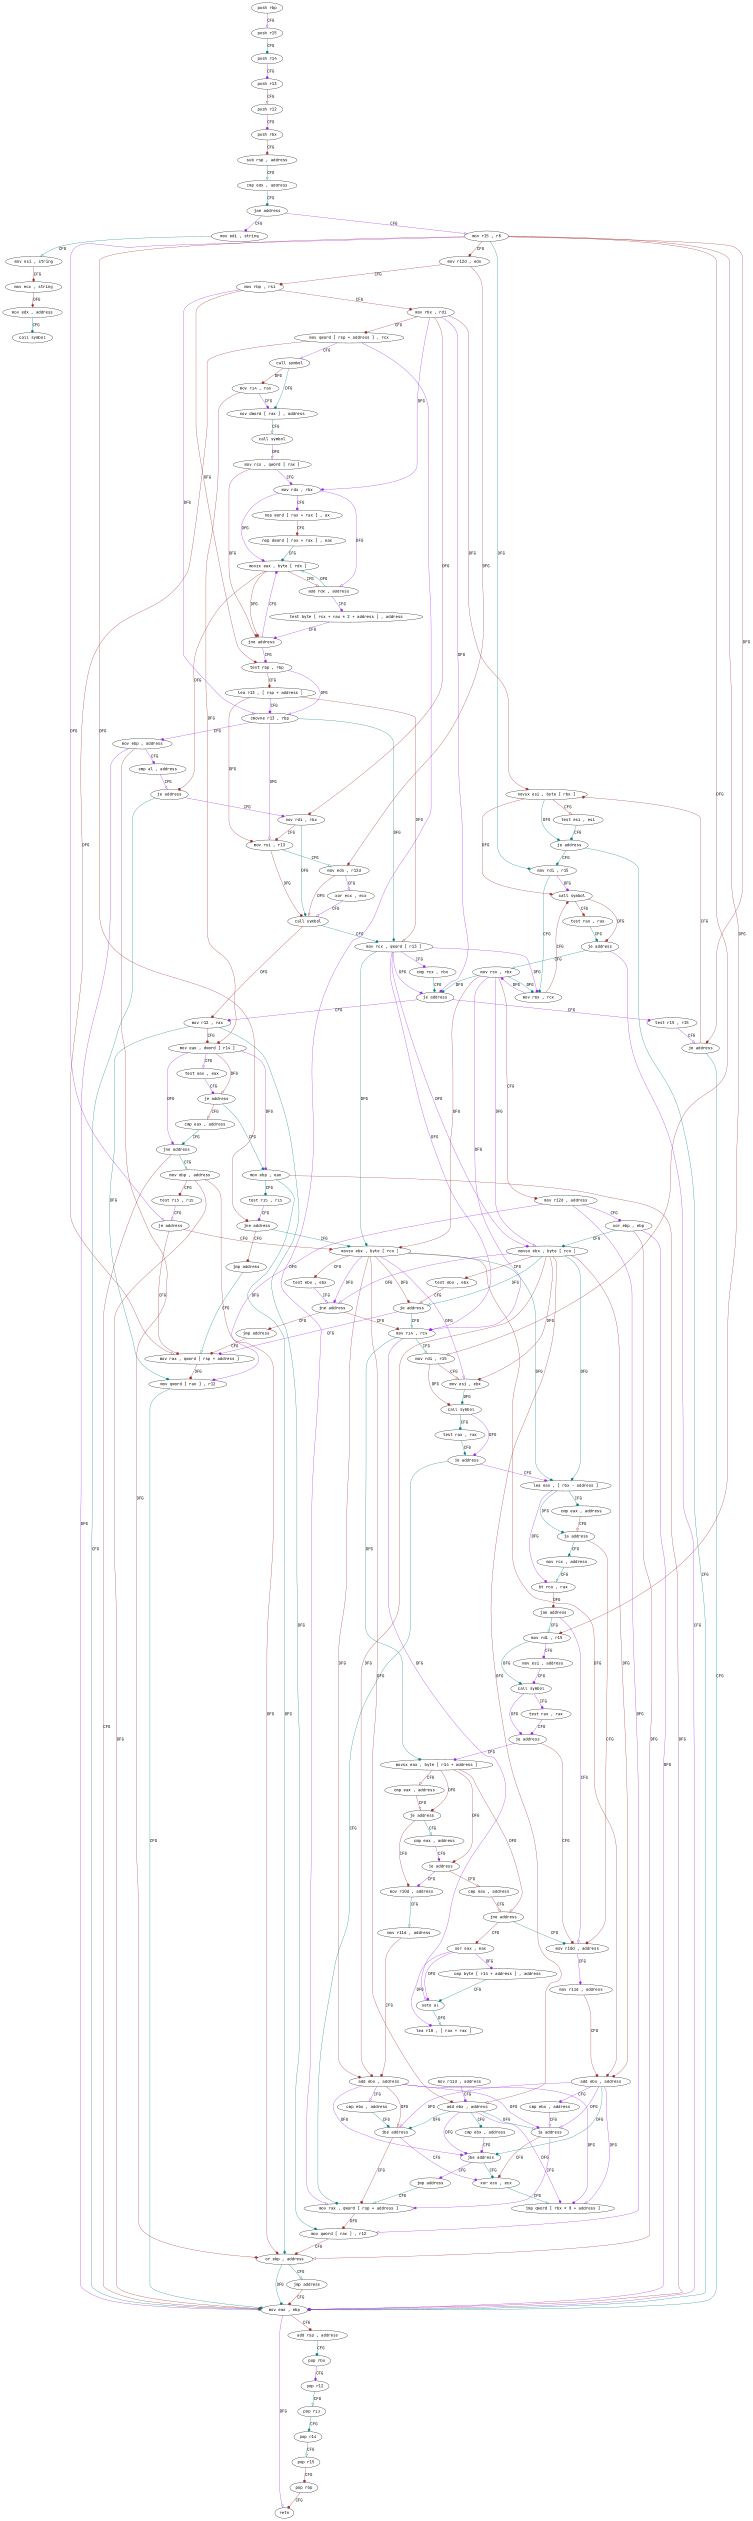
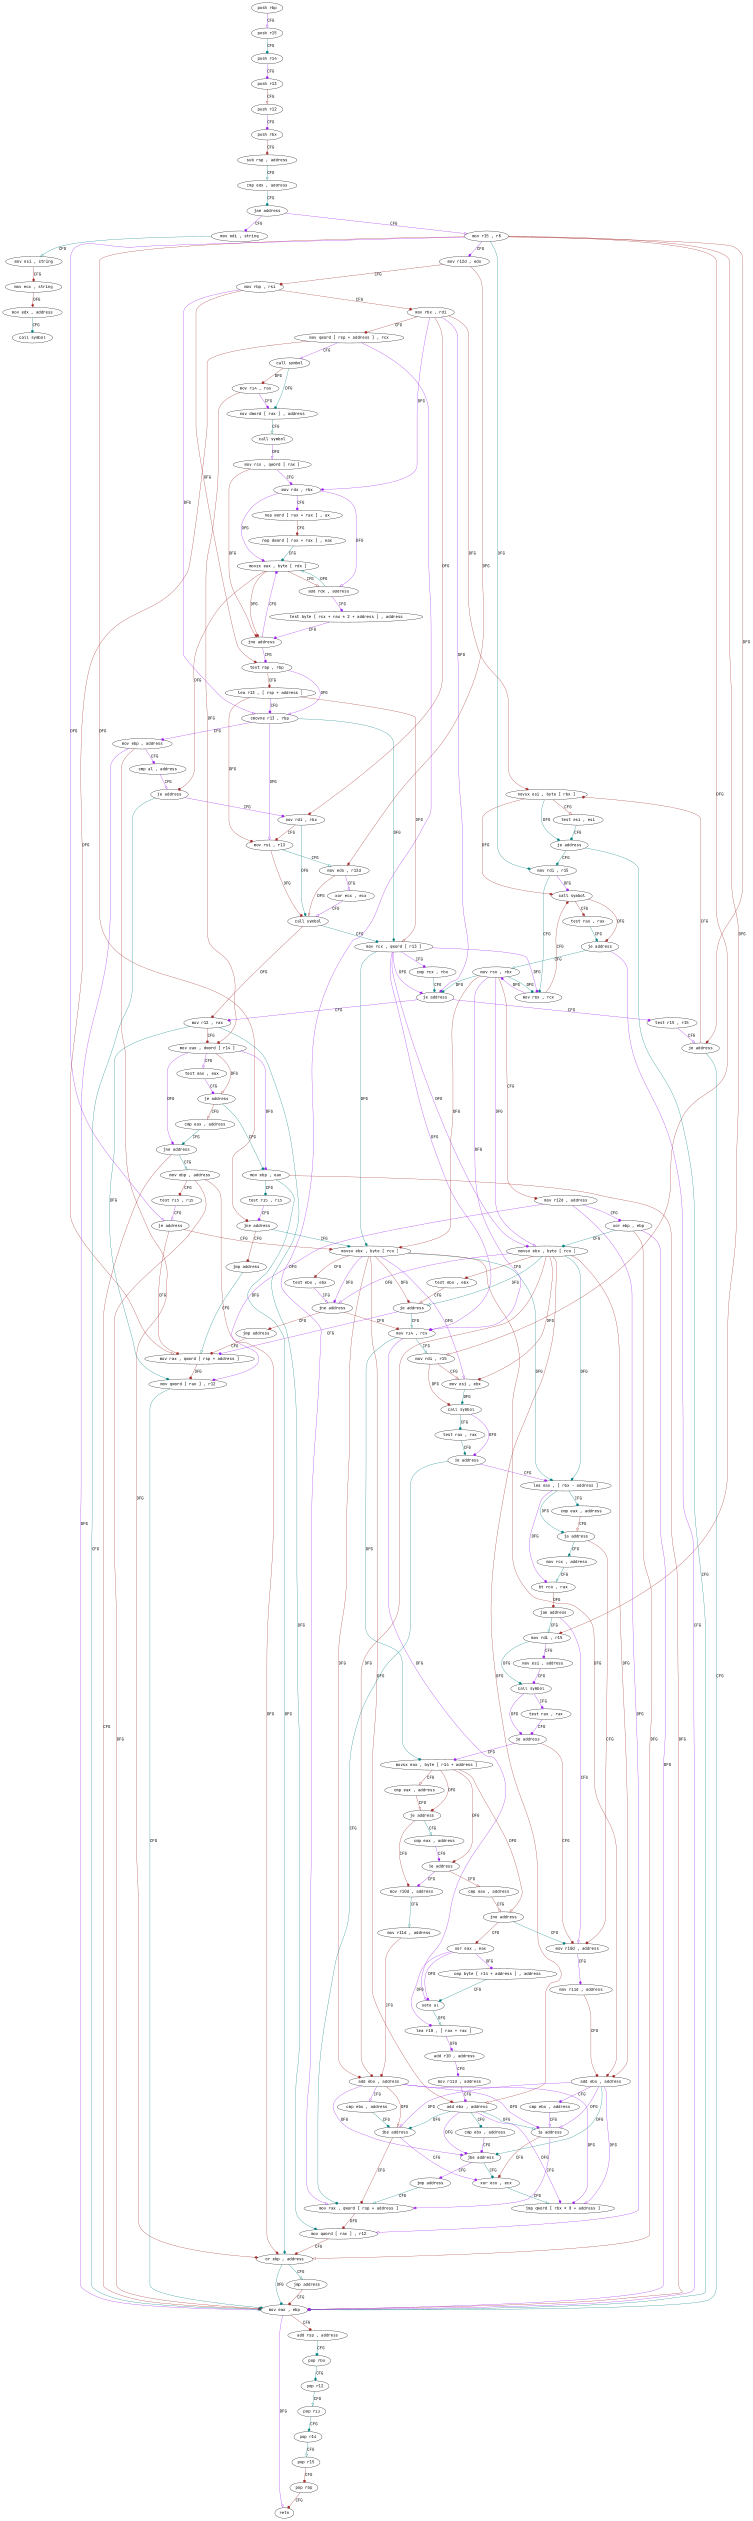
(477, 248) -> (477, 248)
none -> (454, 2056)
(316, 2372) -> (316, 2372)
